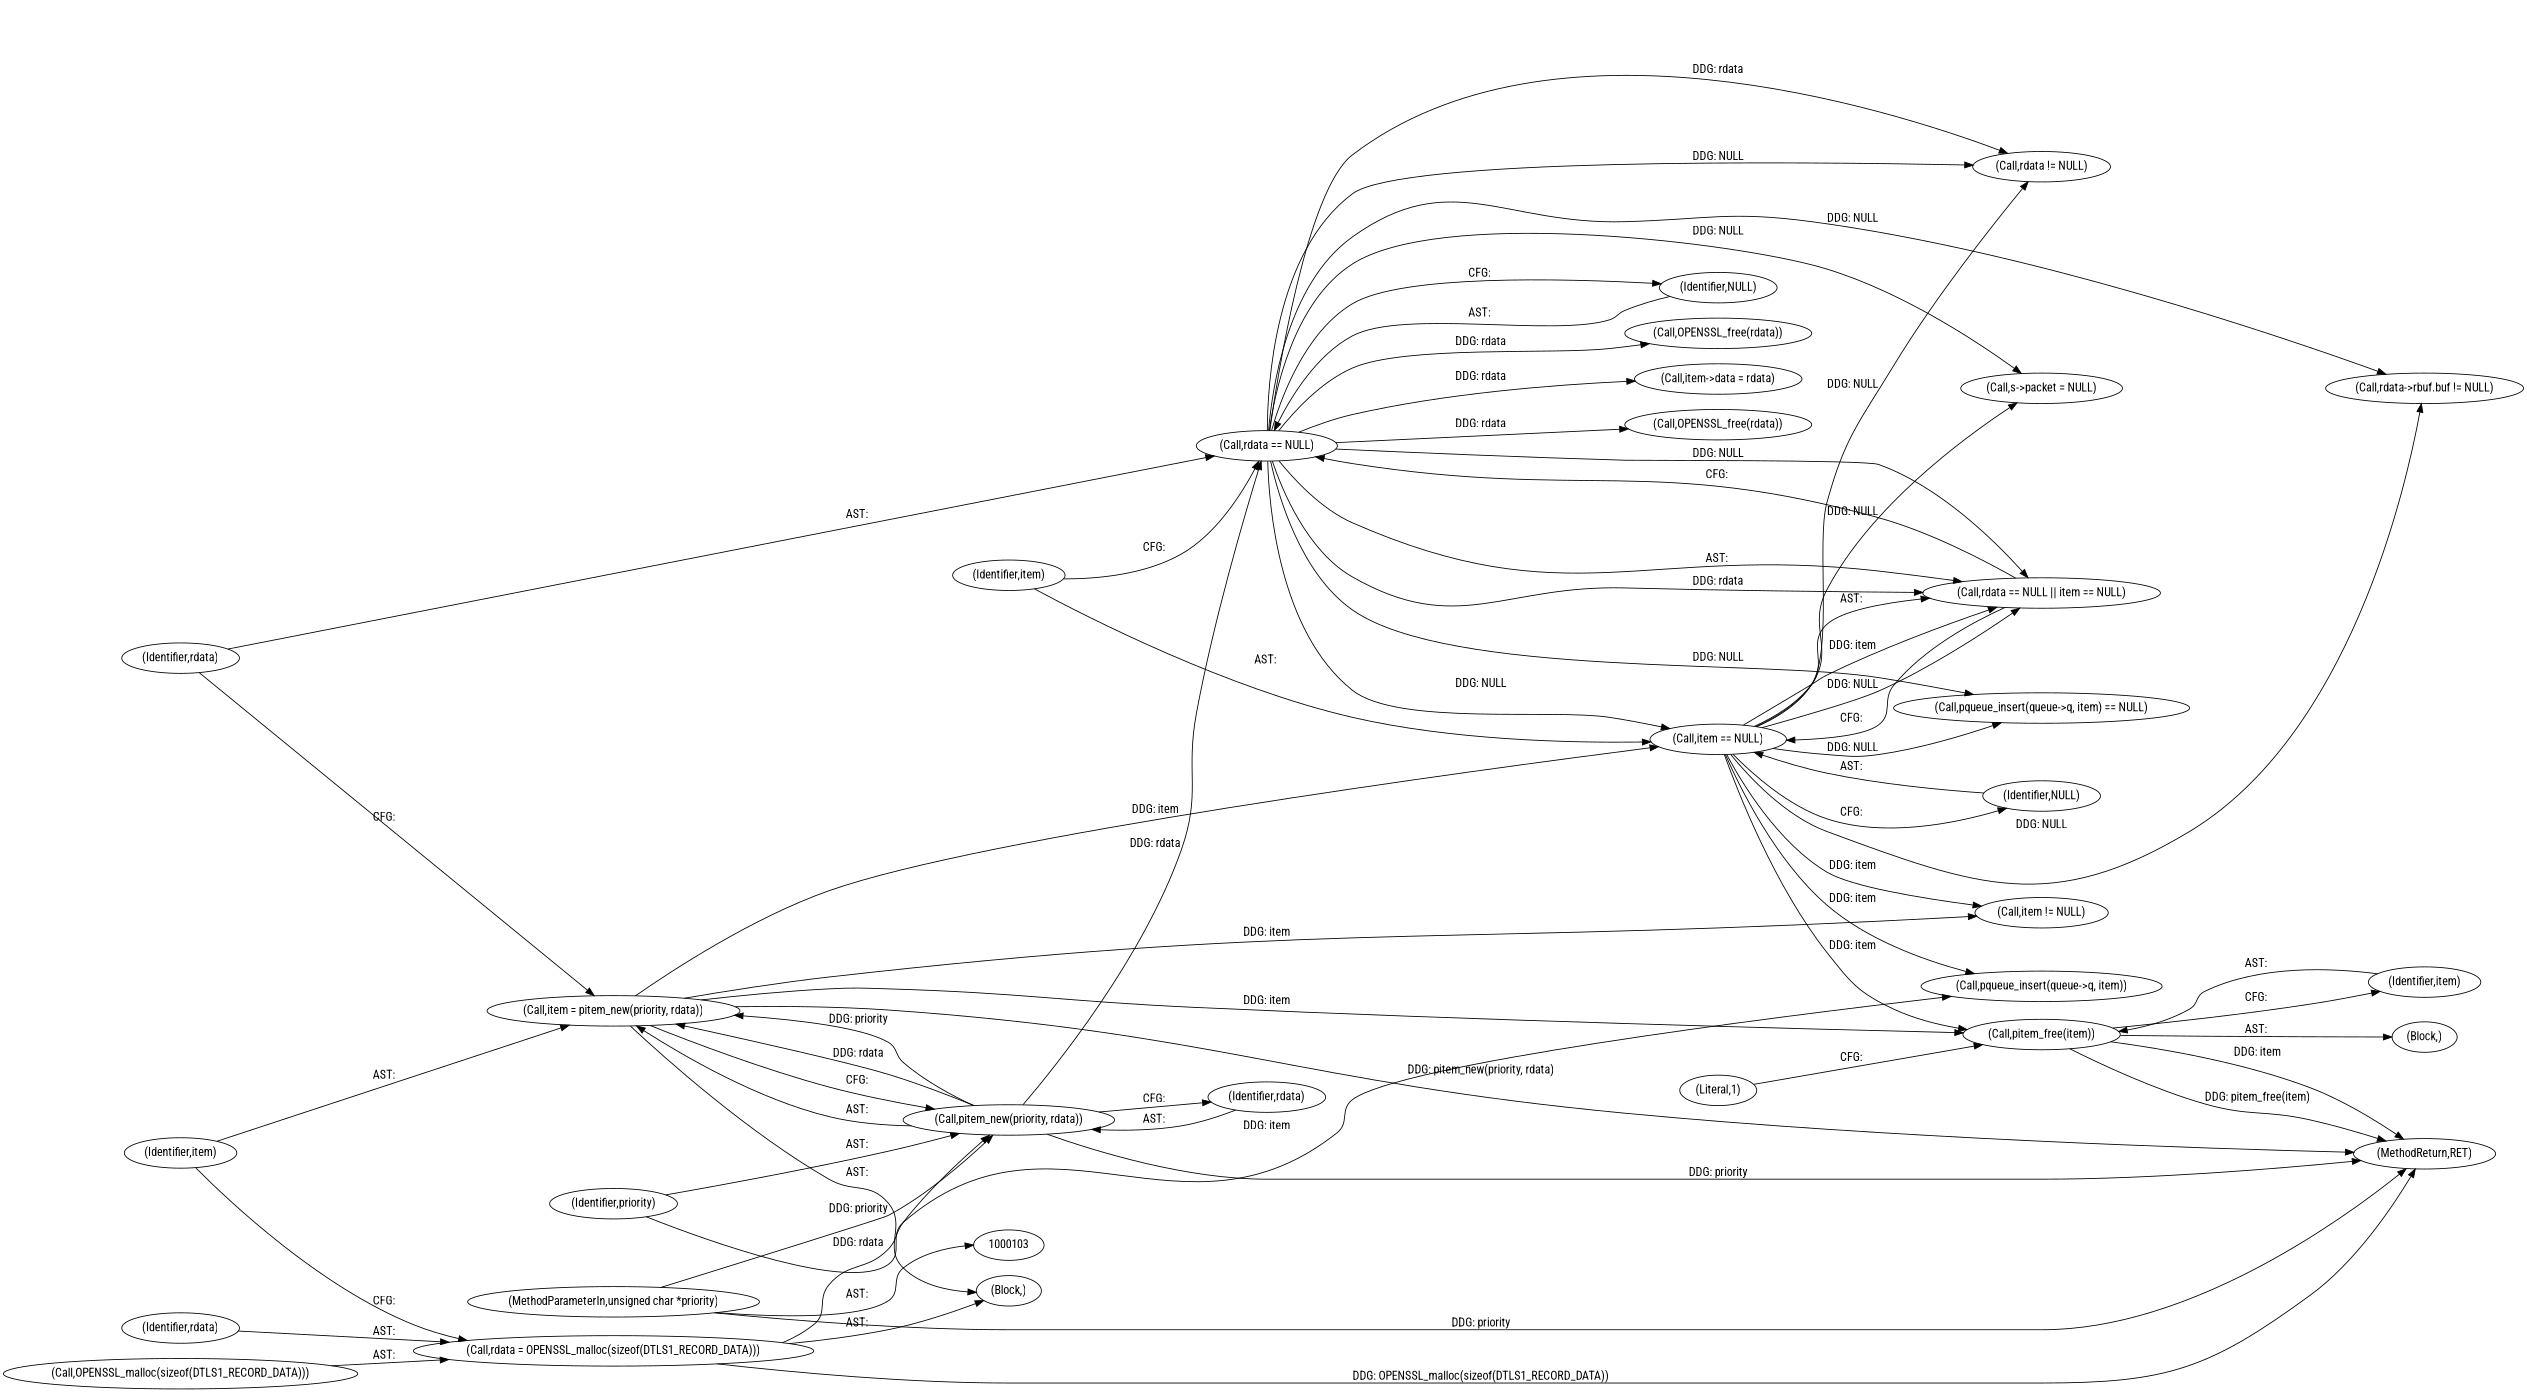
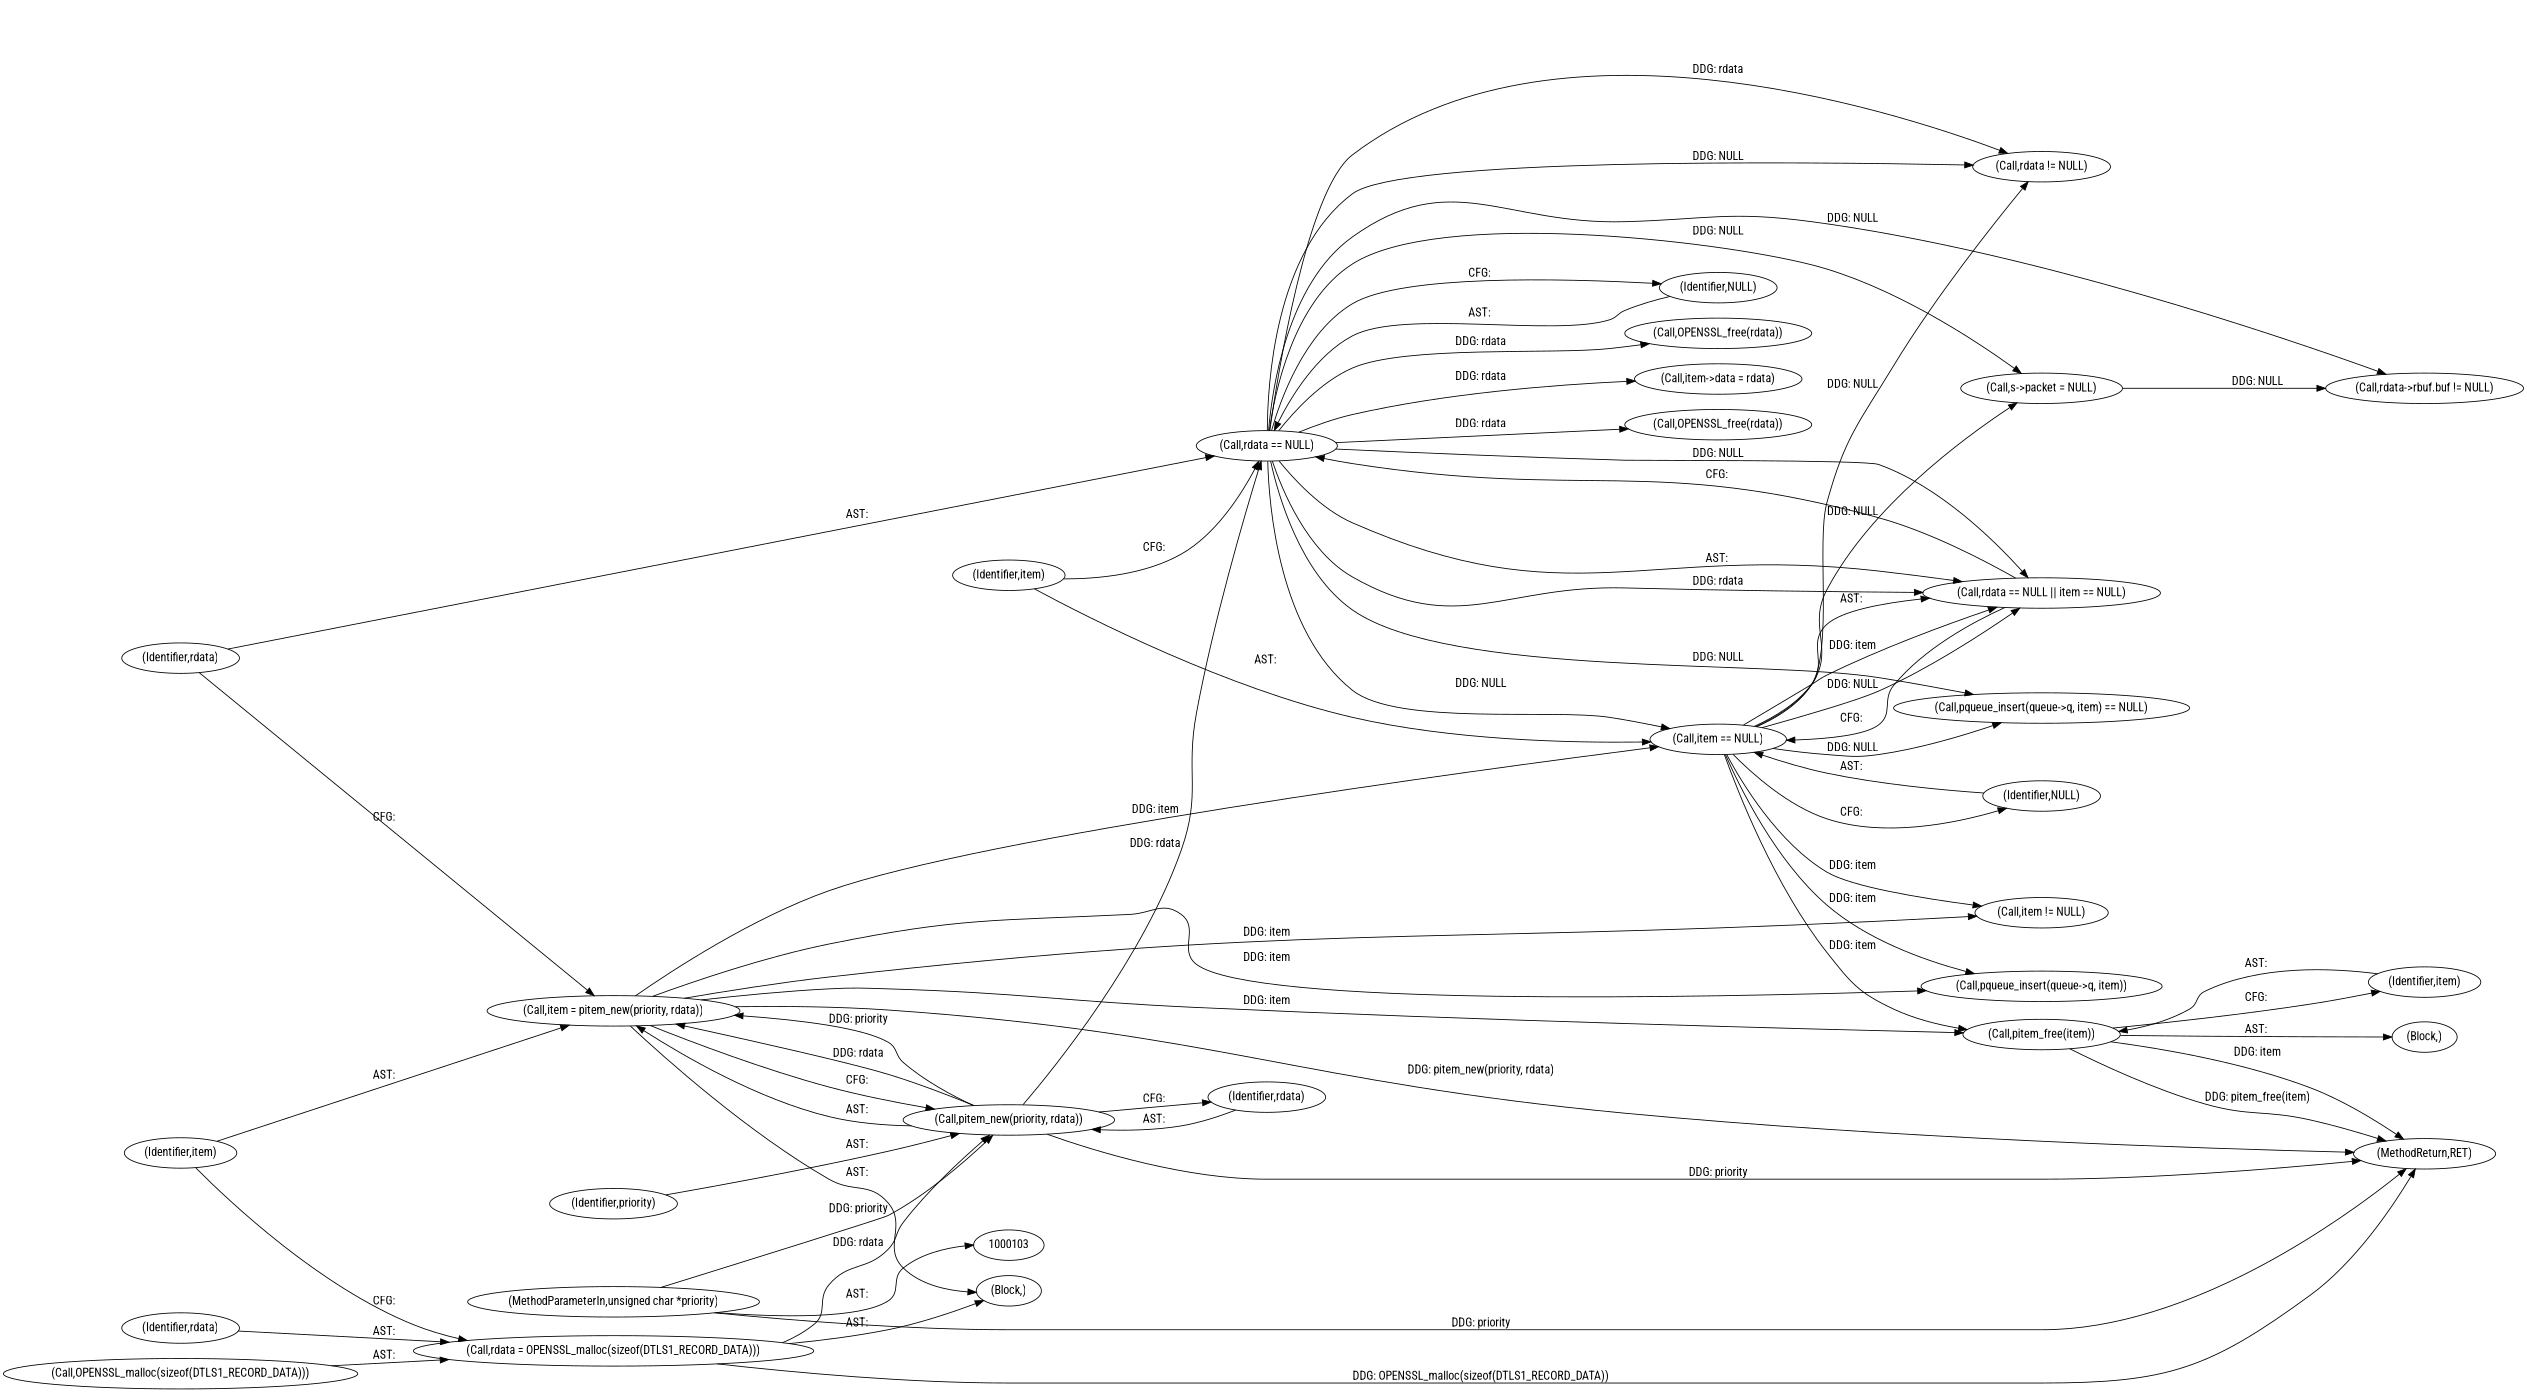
(2183, 835) -> (2220, 388)
(1718, 1090) -> none
(1286, 1163) -> (1258, 981)
